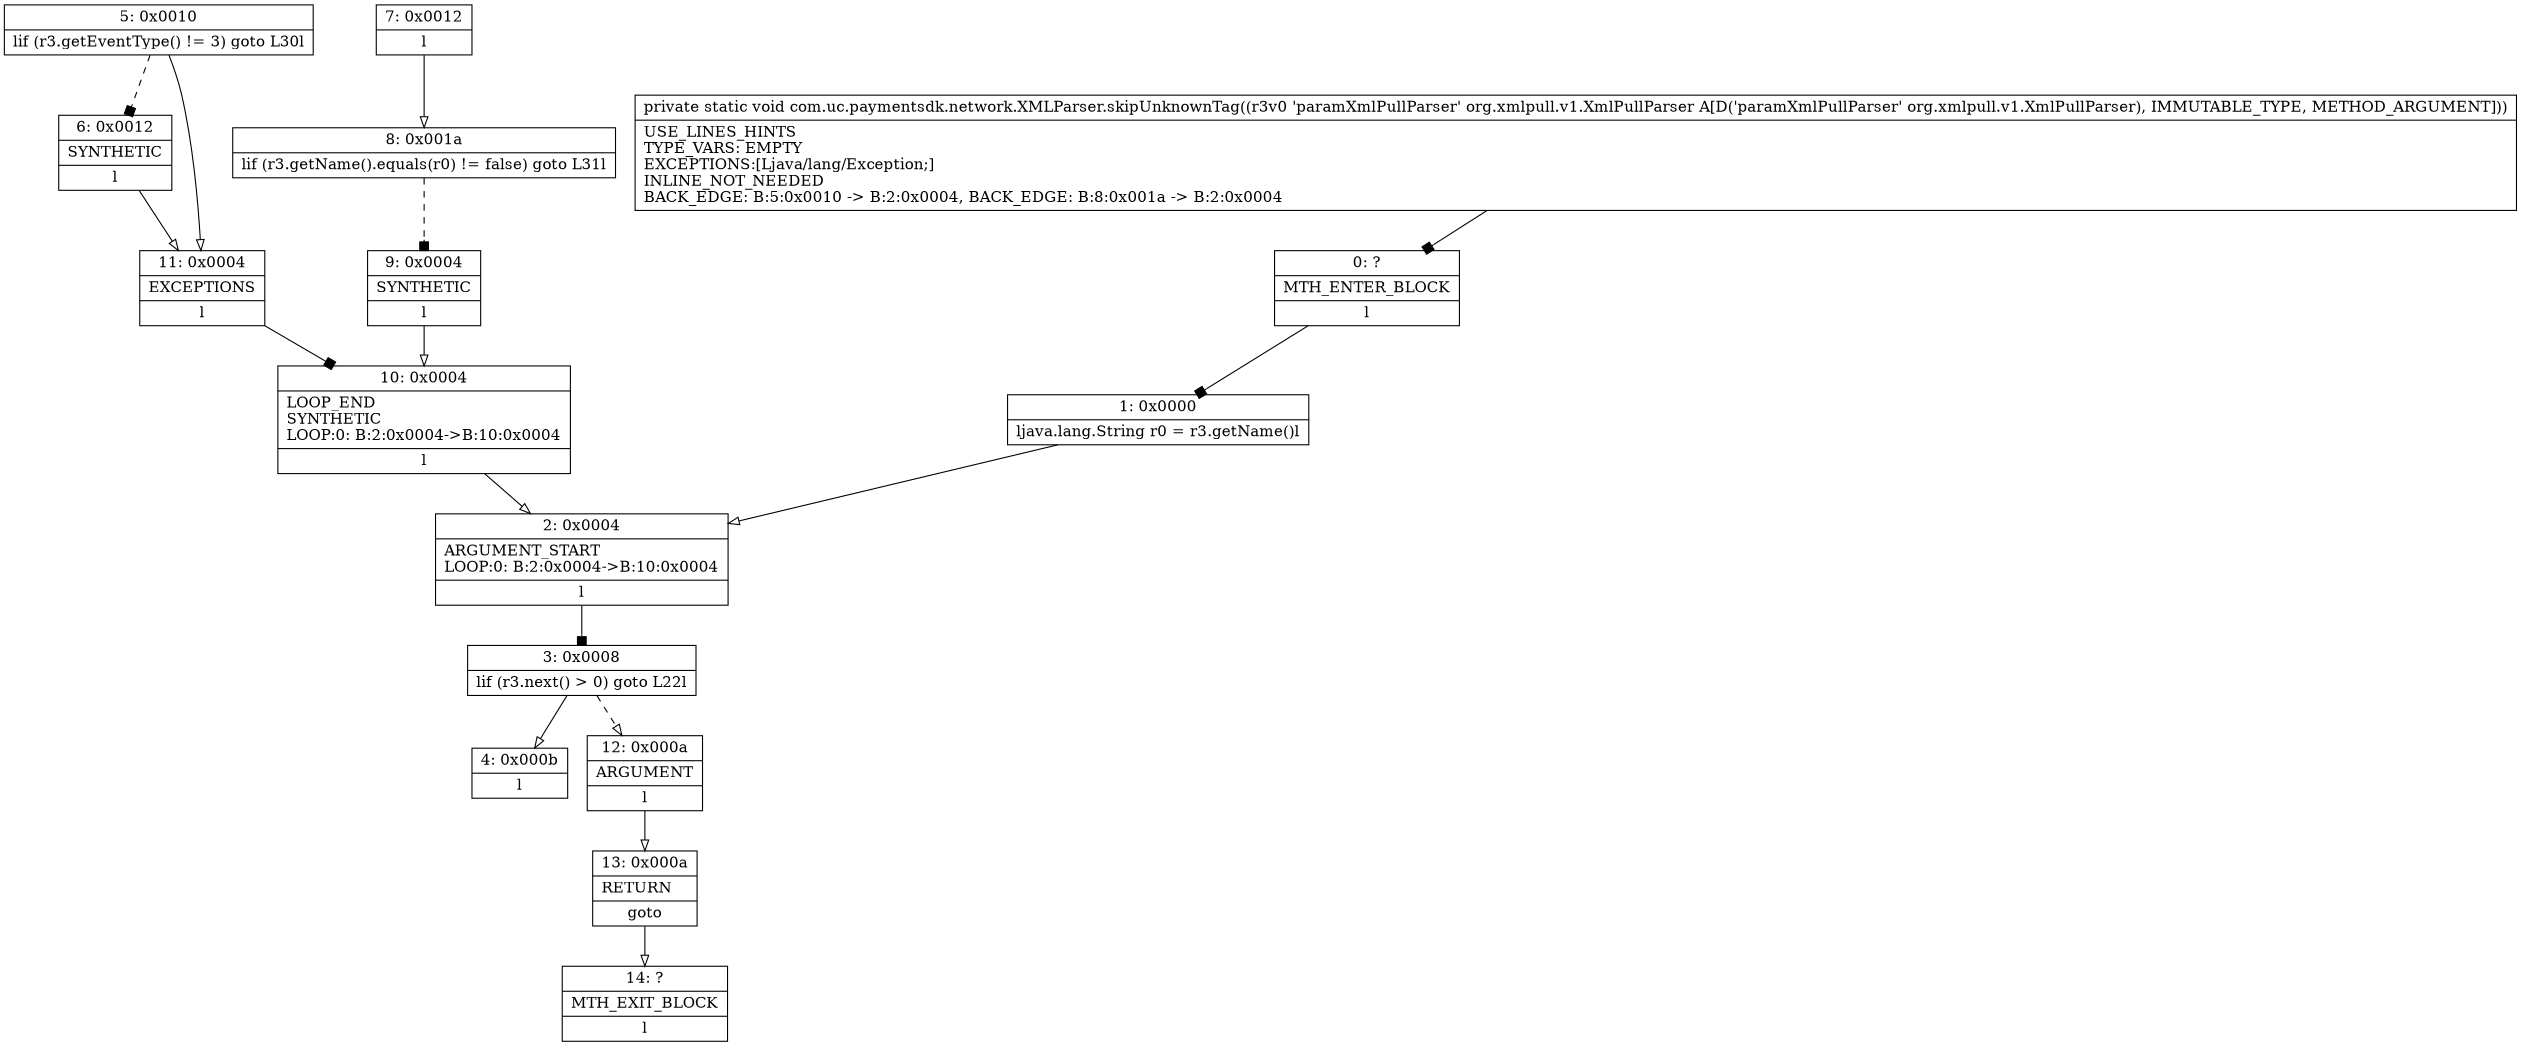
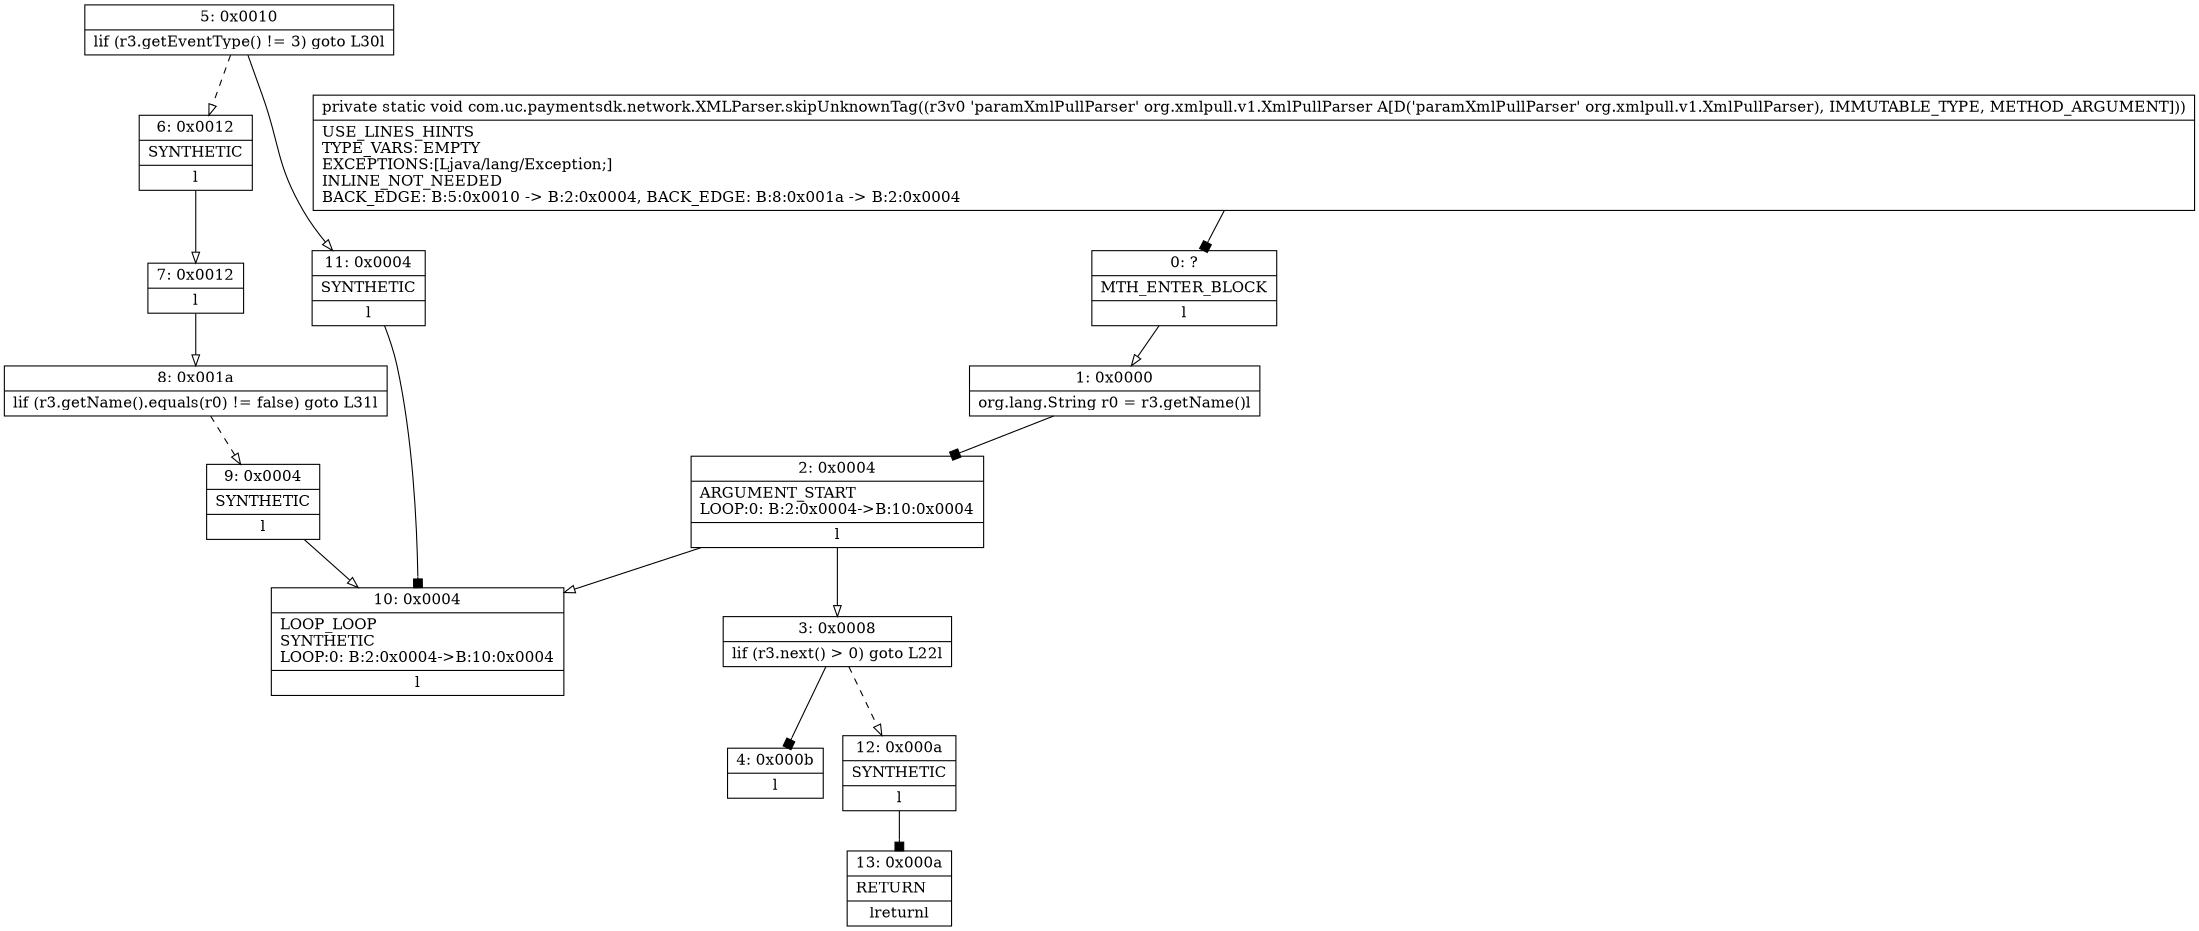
(141, 80) -> (222, 80)
(424, 209) -> (223, 435)
(156, 216) -> (196, 221)
(202, 288) -> (369, 288)
(1257, 357) -> (1148, 341)
(331, 403) -> (329, 625)
(1158, 432) -> (1115, 403)
(898, 483) -> (1007, 434)
(503, 490) -> (638, 568)
(582, 620) -> (837, 577)
(554, 717) -> (809, 702)
(645, 773) -> (899, 773)
(645, 825) -> (899, 825)
(645, 913) -> (899, 913)
(645, 1004) -> none
